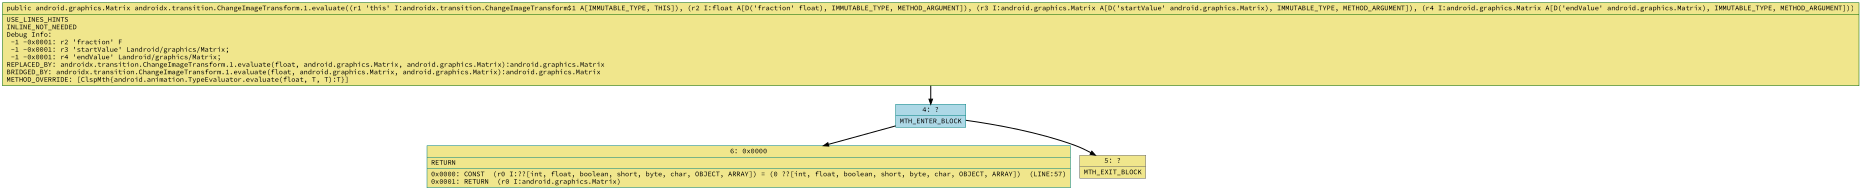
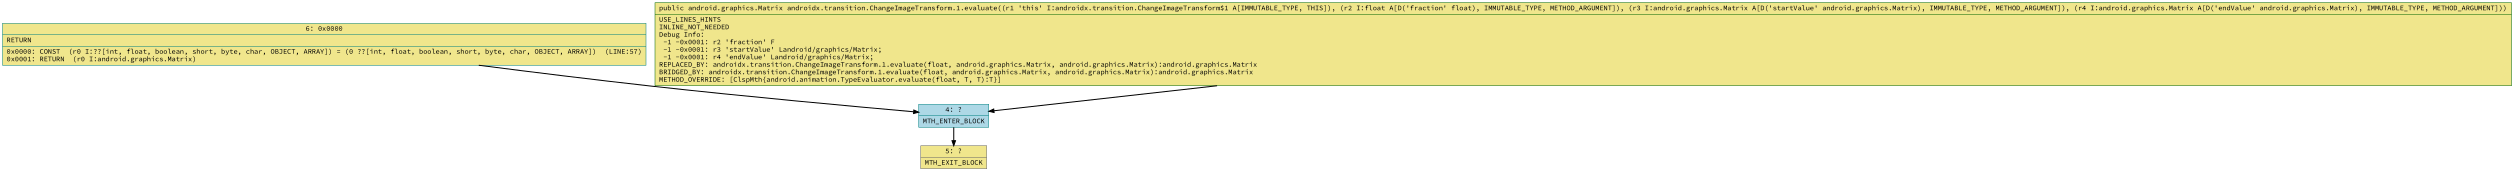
(862, 135) -> (696, 91)
